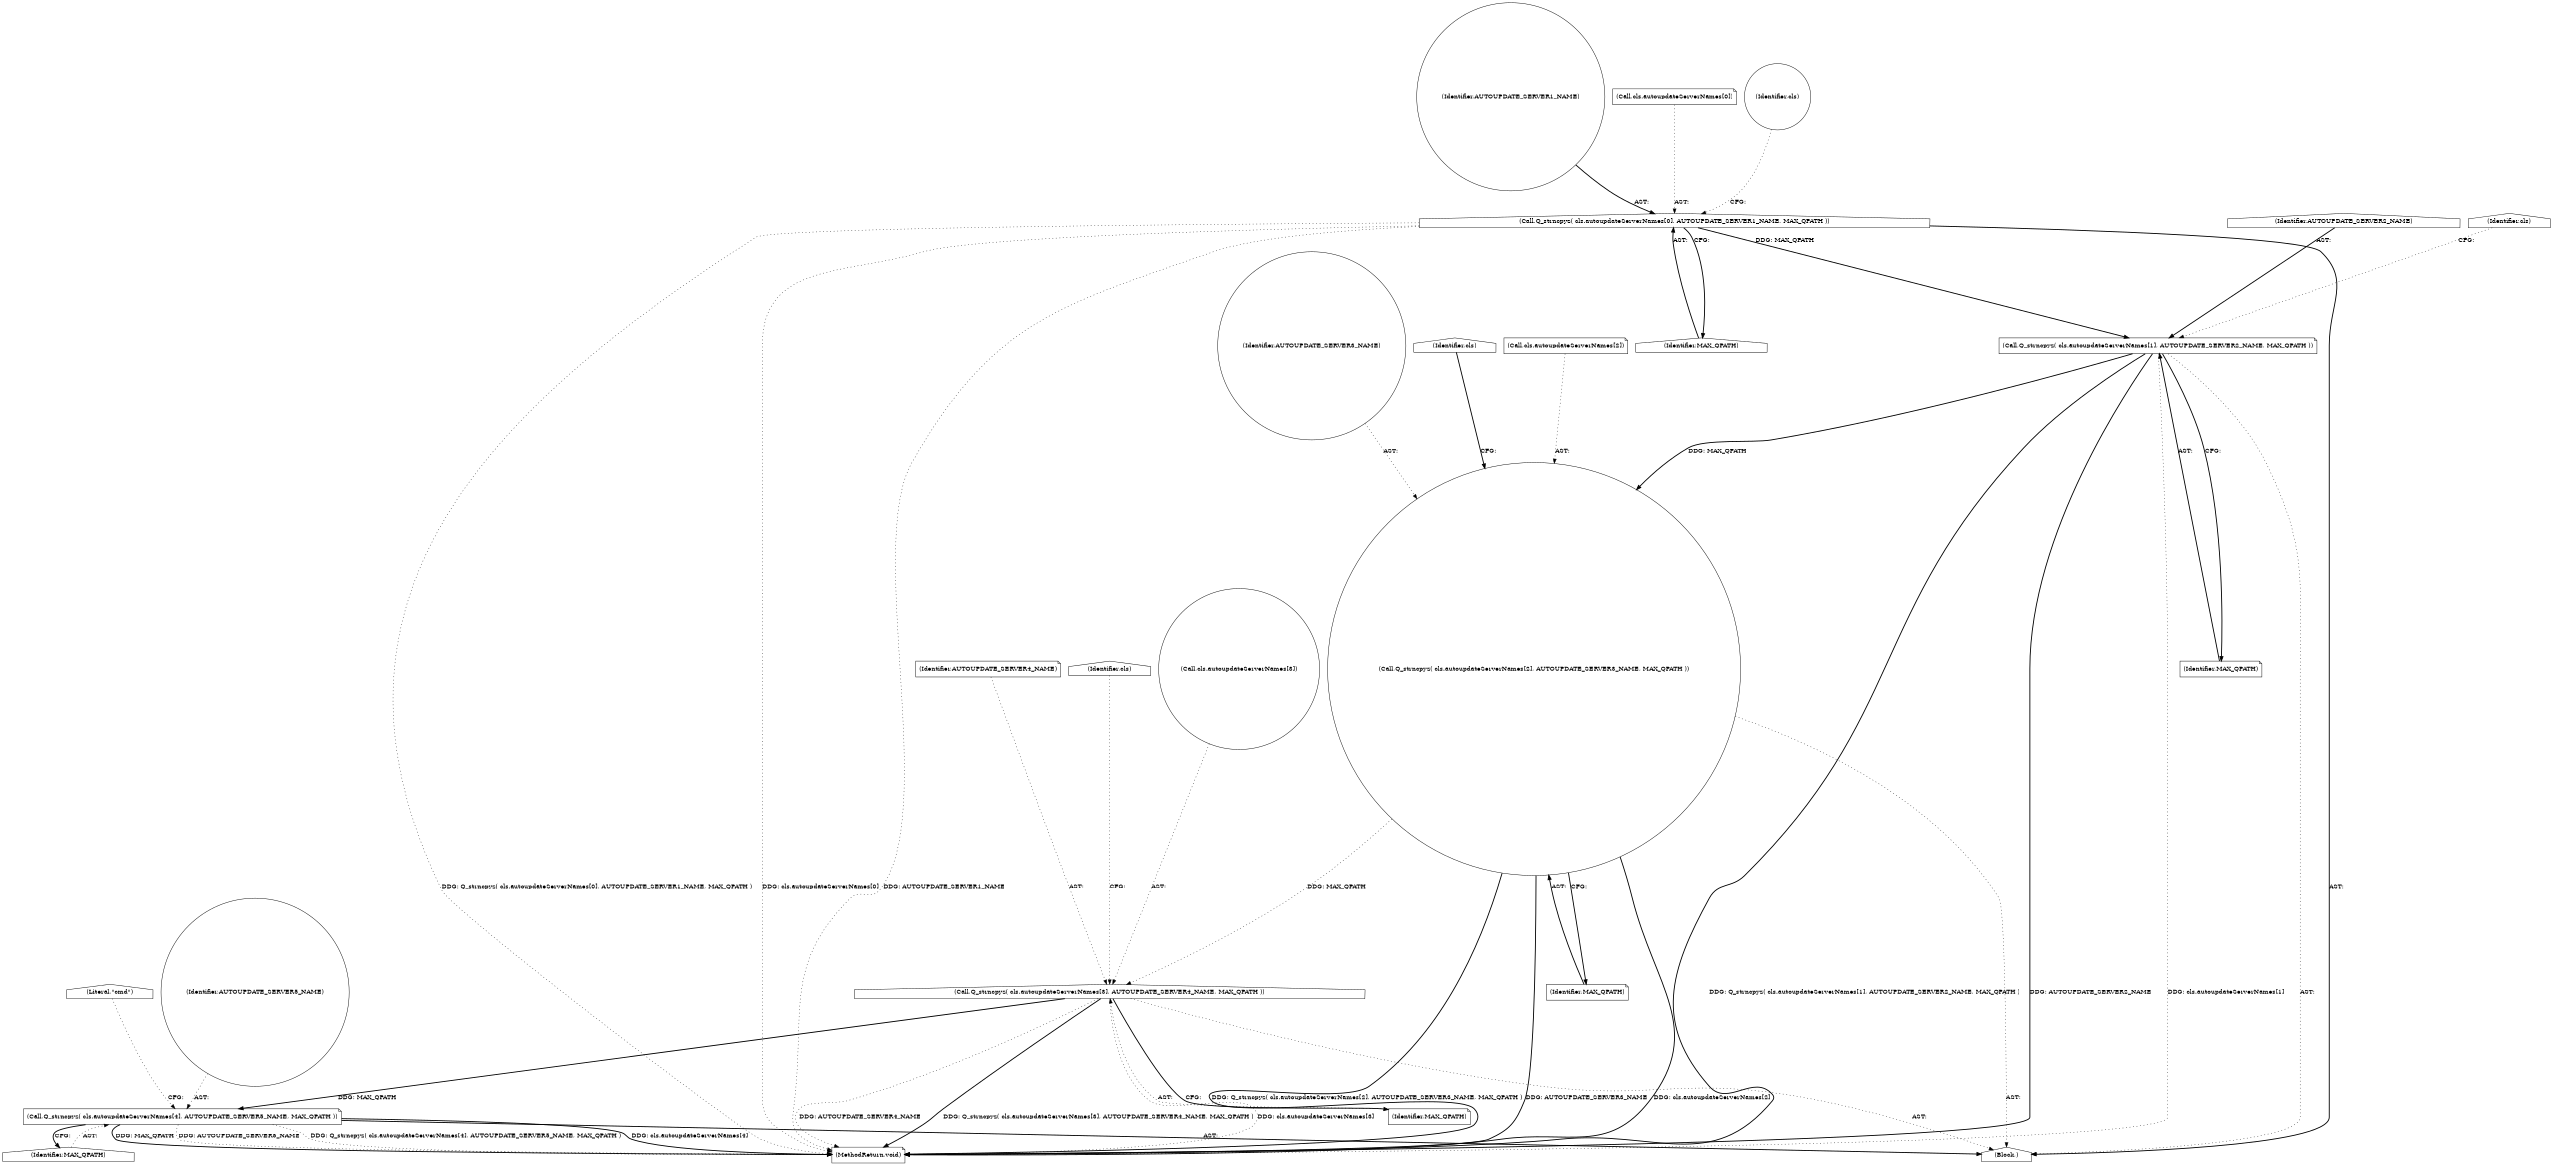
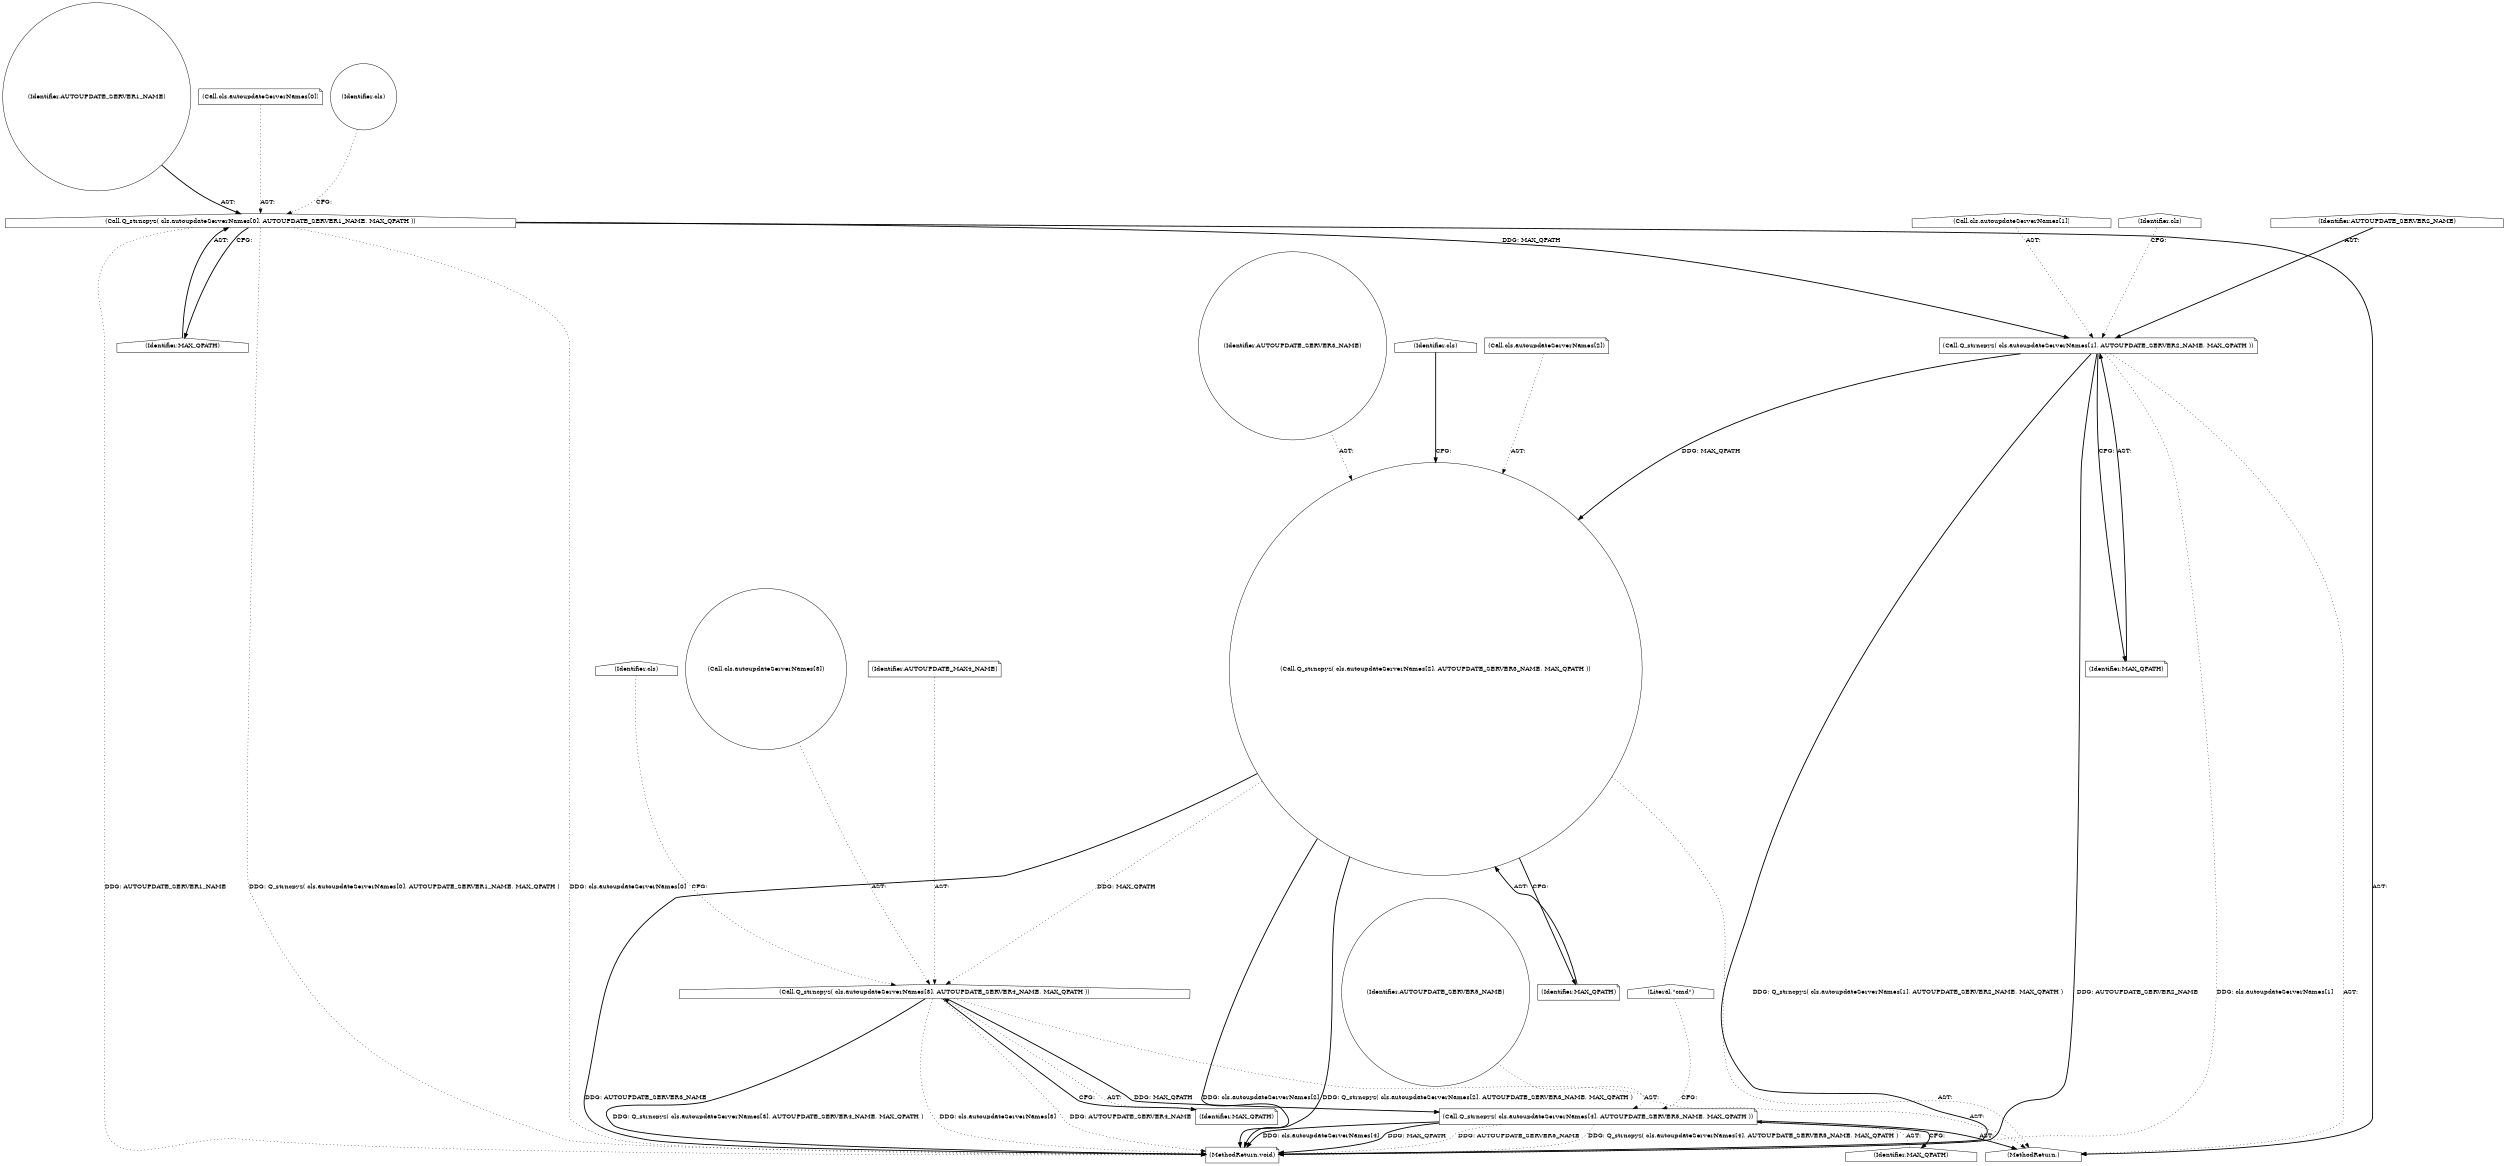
none -> (2012, 221)
(988, 669) -> (935, 669)
(2007, 1155) -> (2034, 1155)
